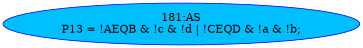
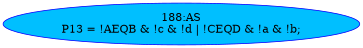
(181, 24) -> (181, 24)
